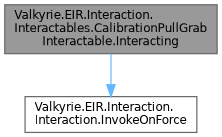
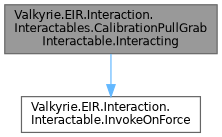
(111, 115) -> (111, 115)
